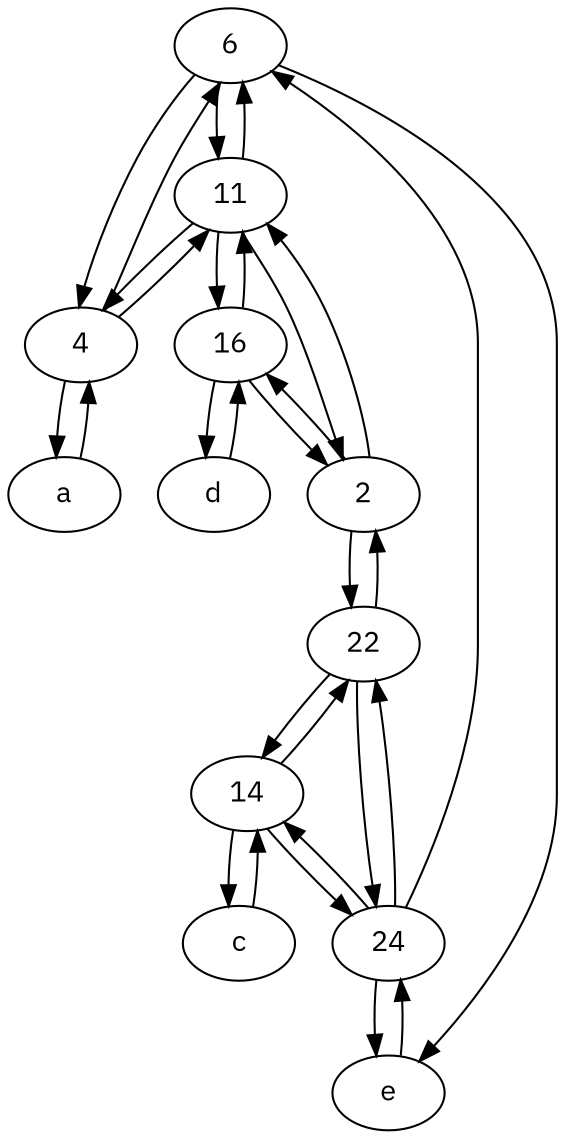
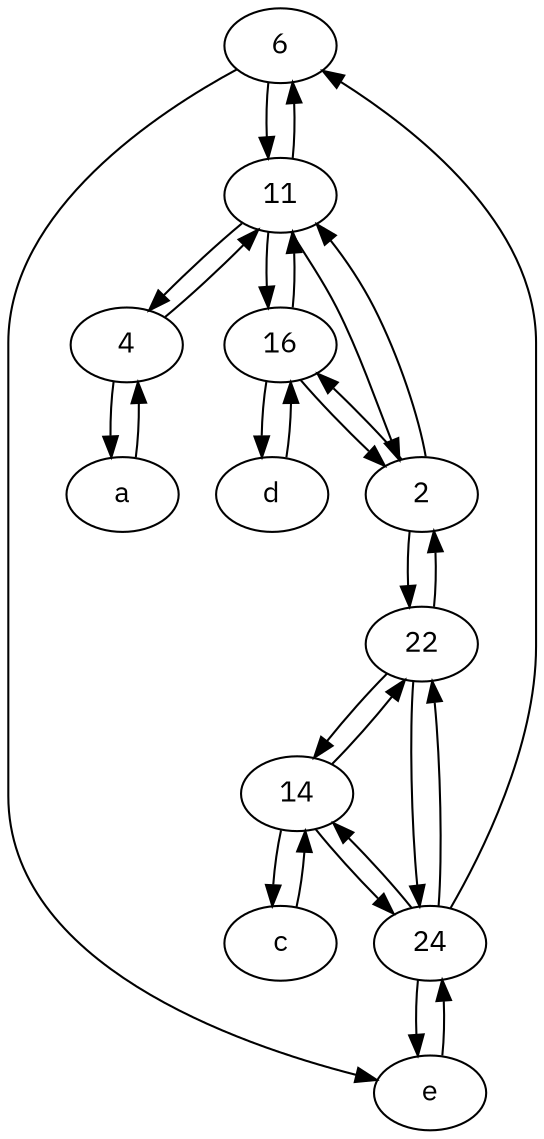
(128, 175) -> none
(152, 203) -> none
